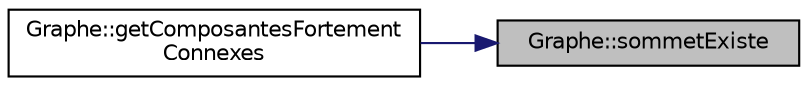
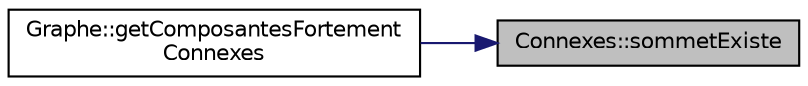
(648, 43) -> (648, 43)
